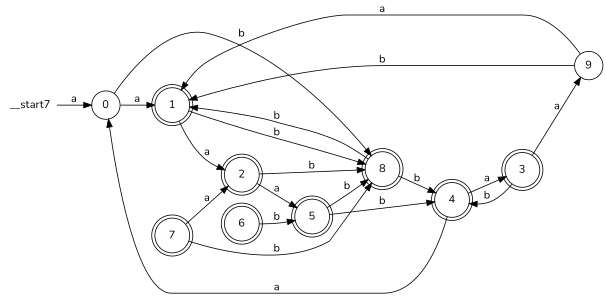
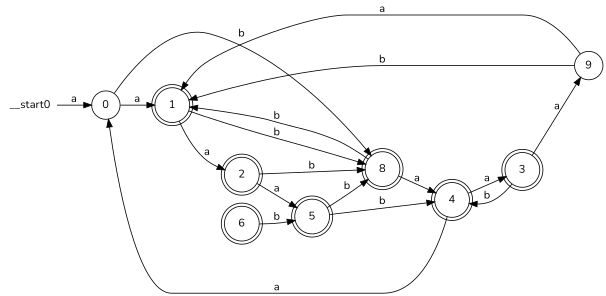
(30, 105) -> (30, 105)
(417, 178) -> (417, 178)
(172, 236) -> none
